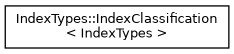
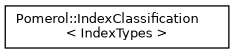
(117, 27) -> (117, 27)
